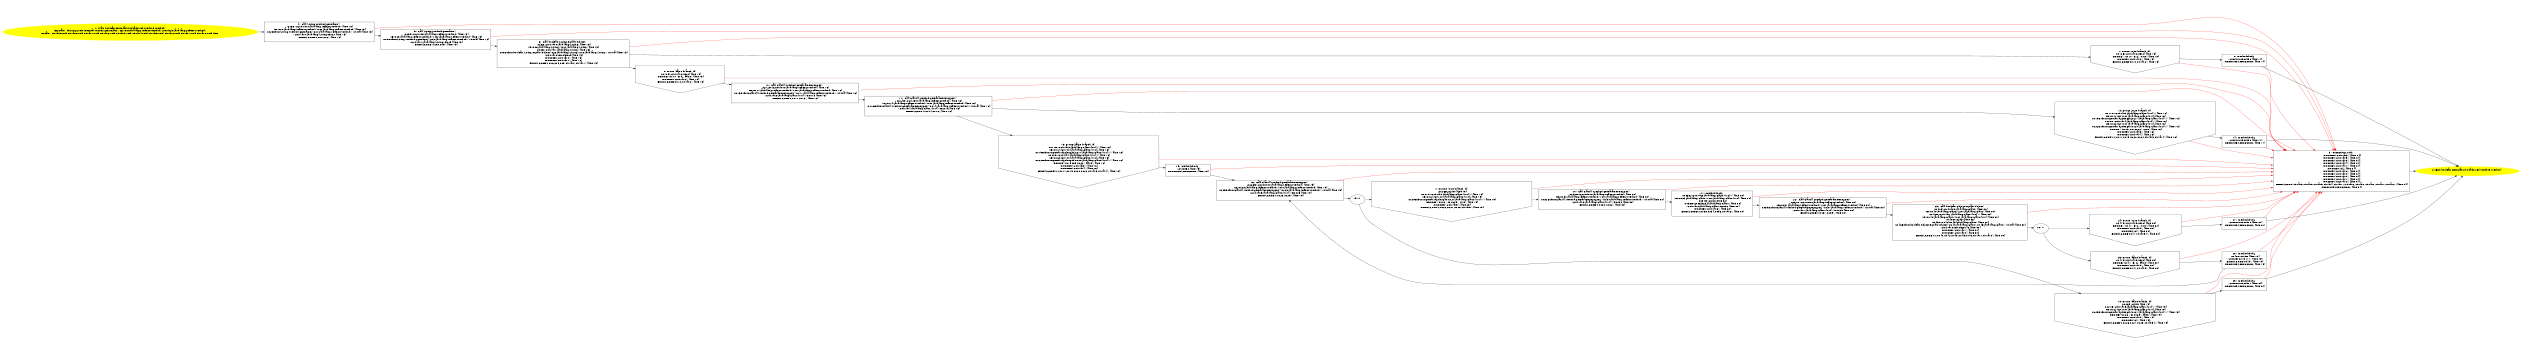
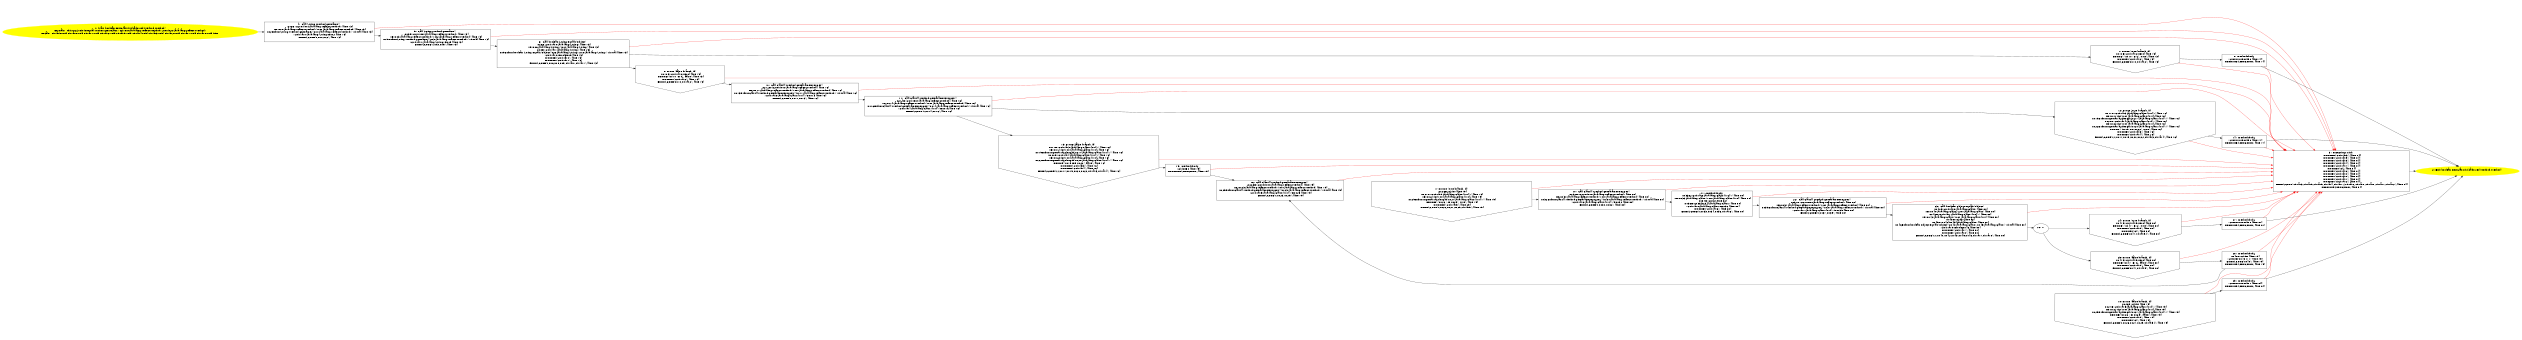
(1357, 200) -> none
